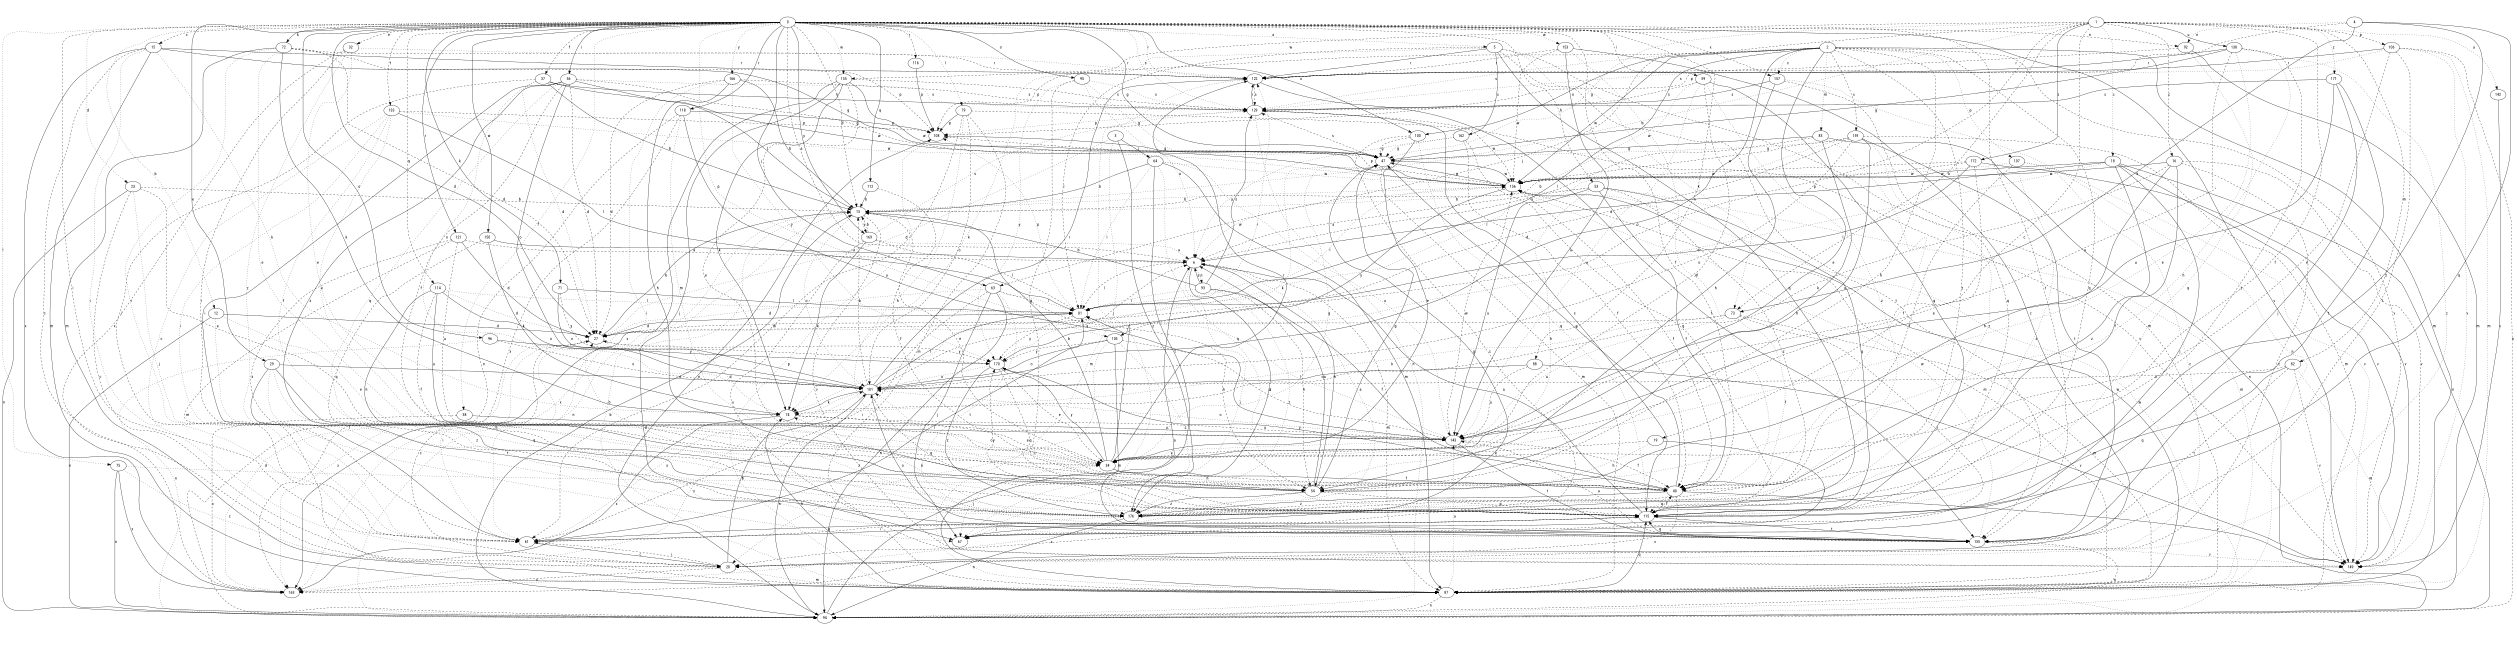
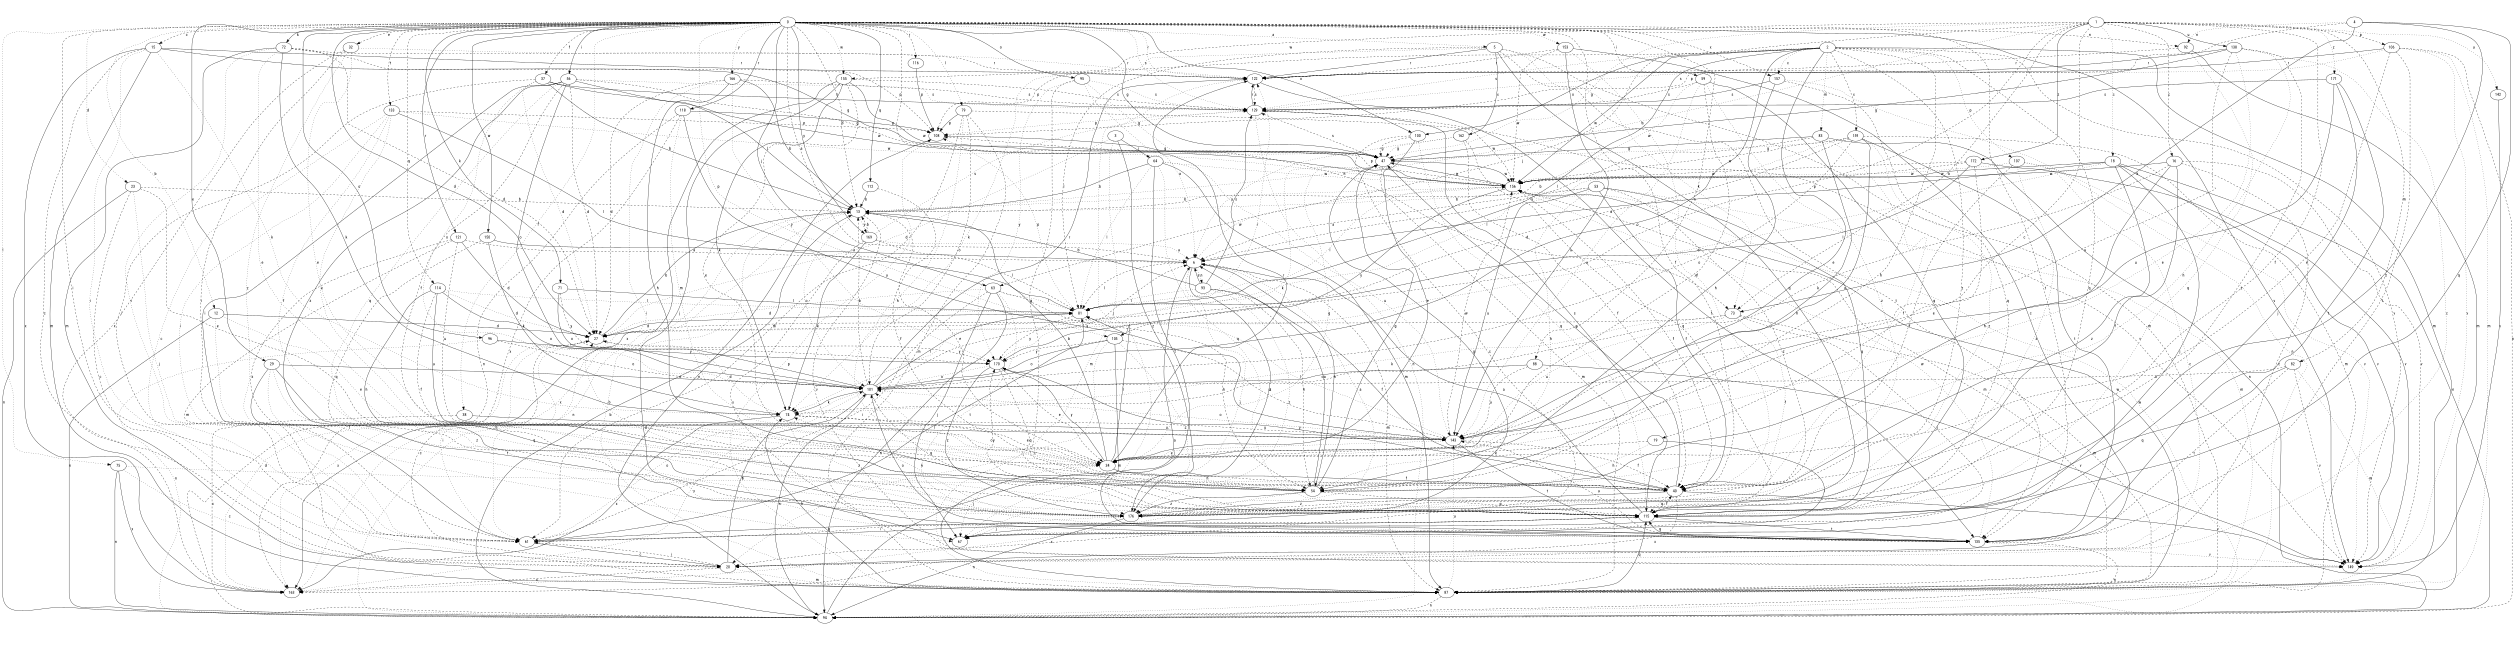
(1301, 28) -> (1303, 166)
